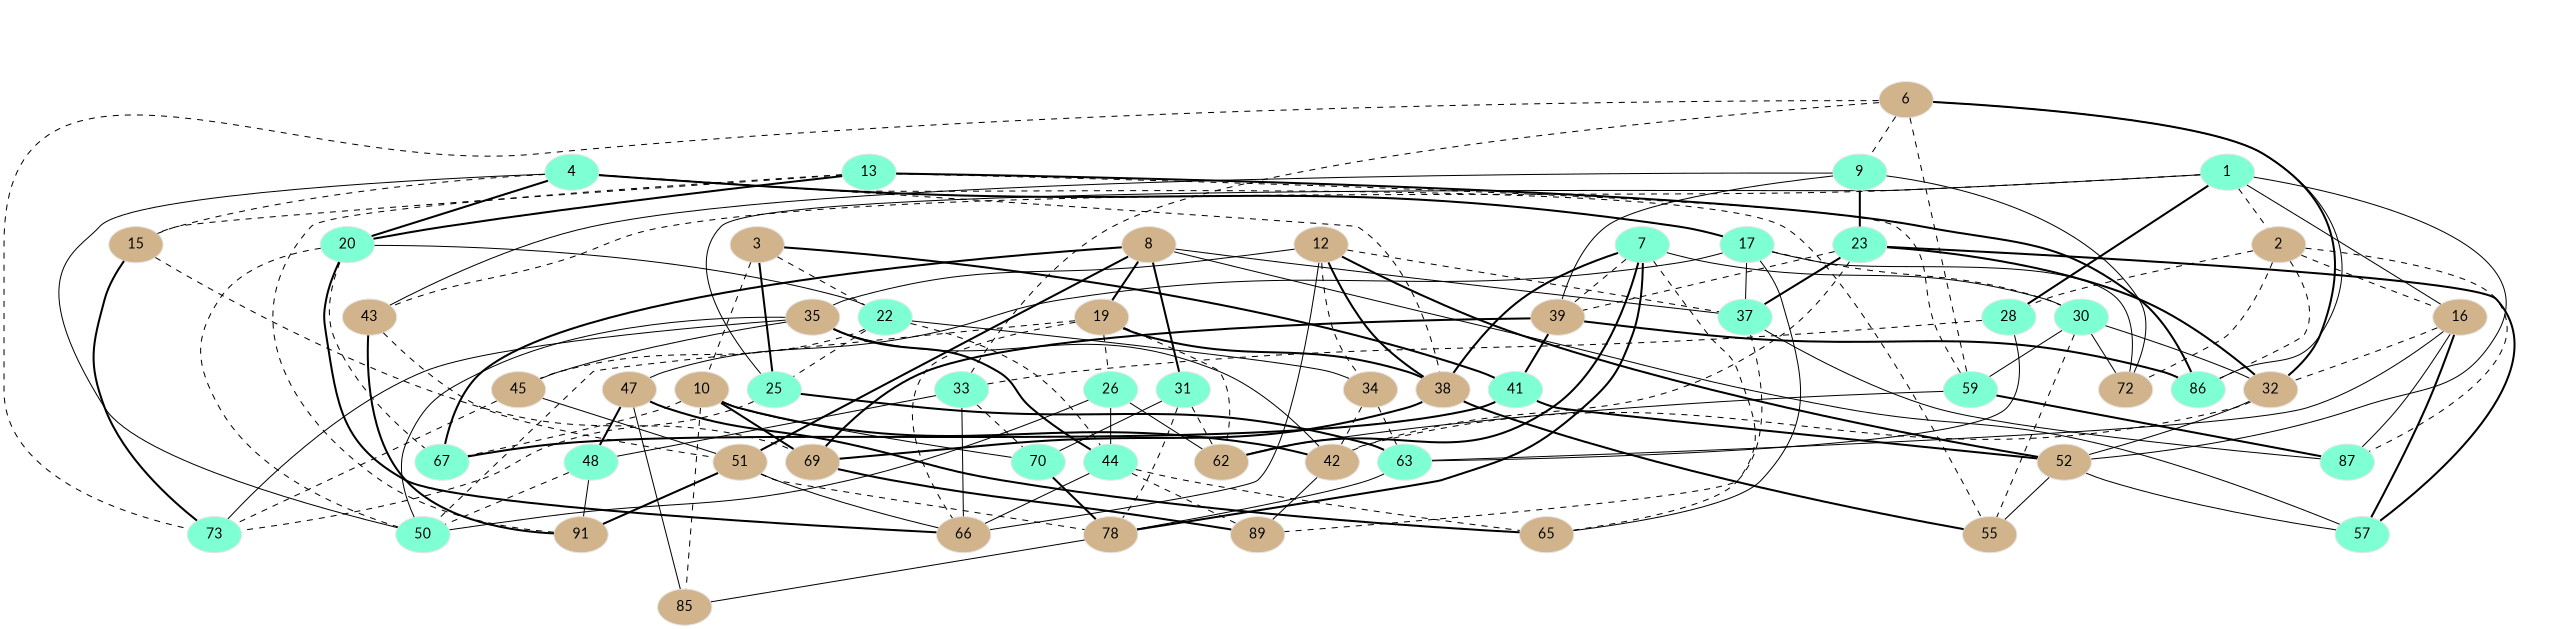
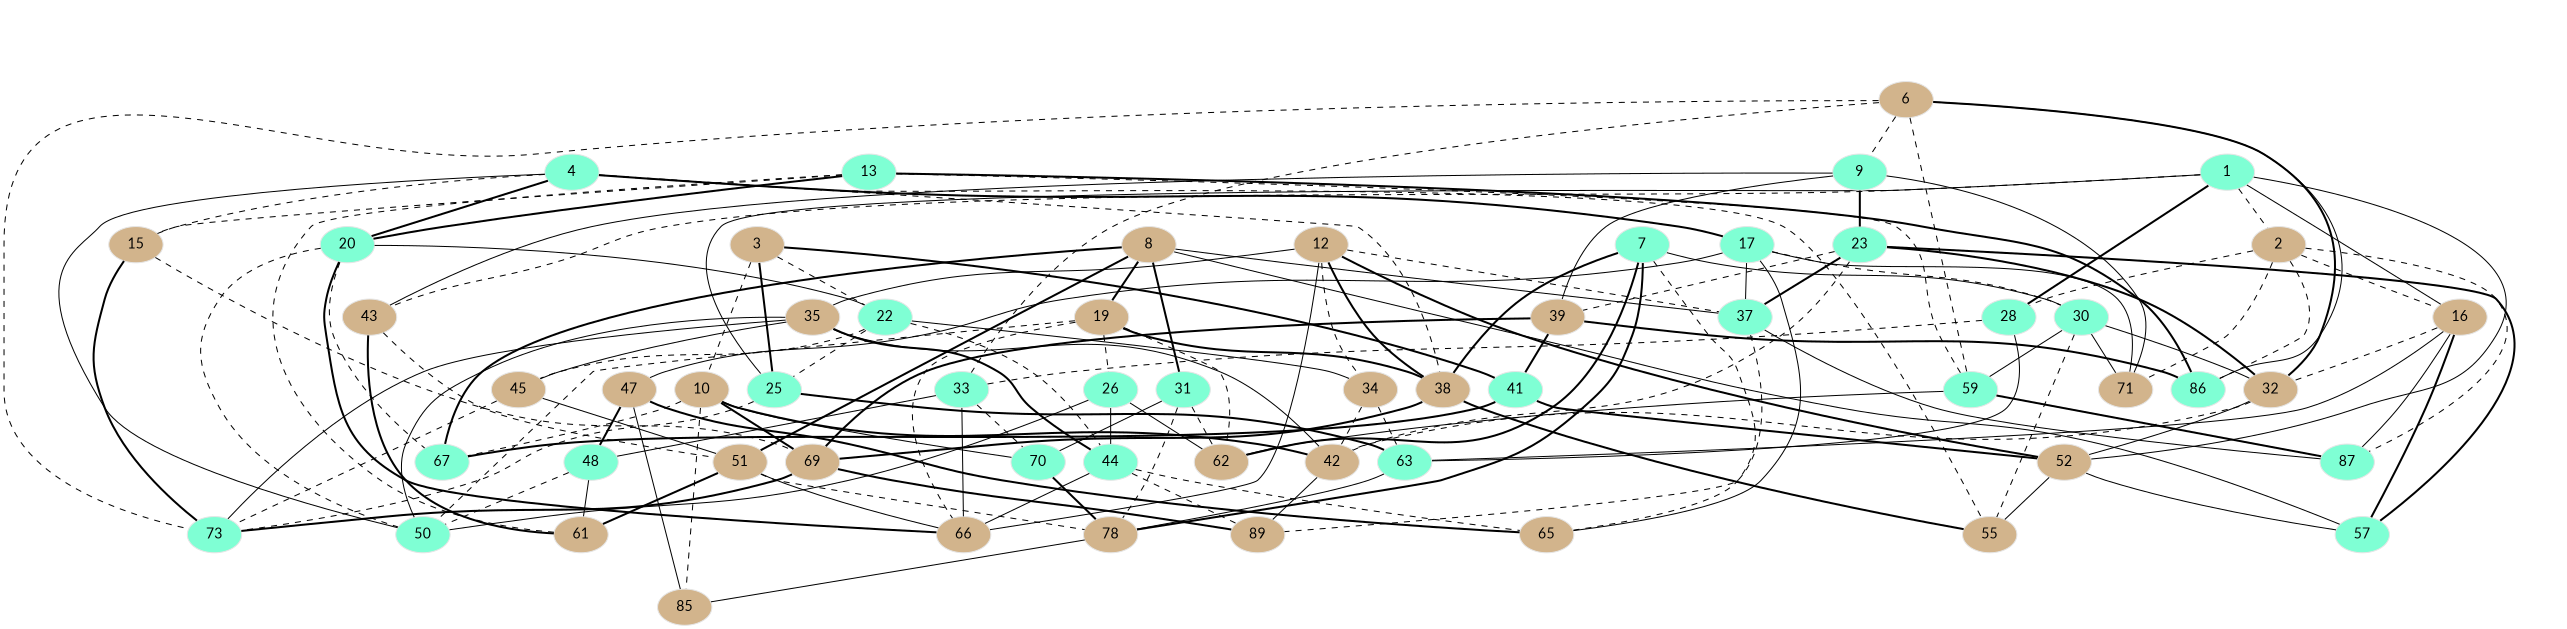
(1600, 281) -> none
(2126, 390) -> (2126, 390)
none -> (518, 510)
(581, 535) -> (581, 535)
